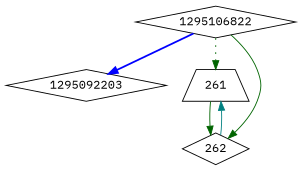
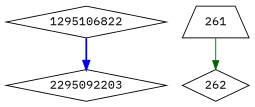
(216, 49) -> none
(261, 83) -> none
(86, 85) -> (86, 85)
(222, 123) -> none
